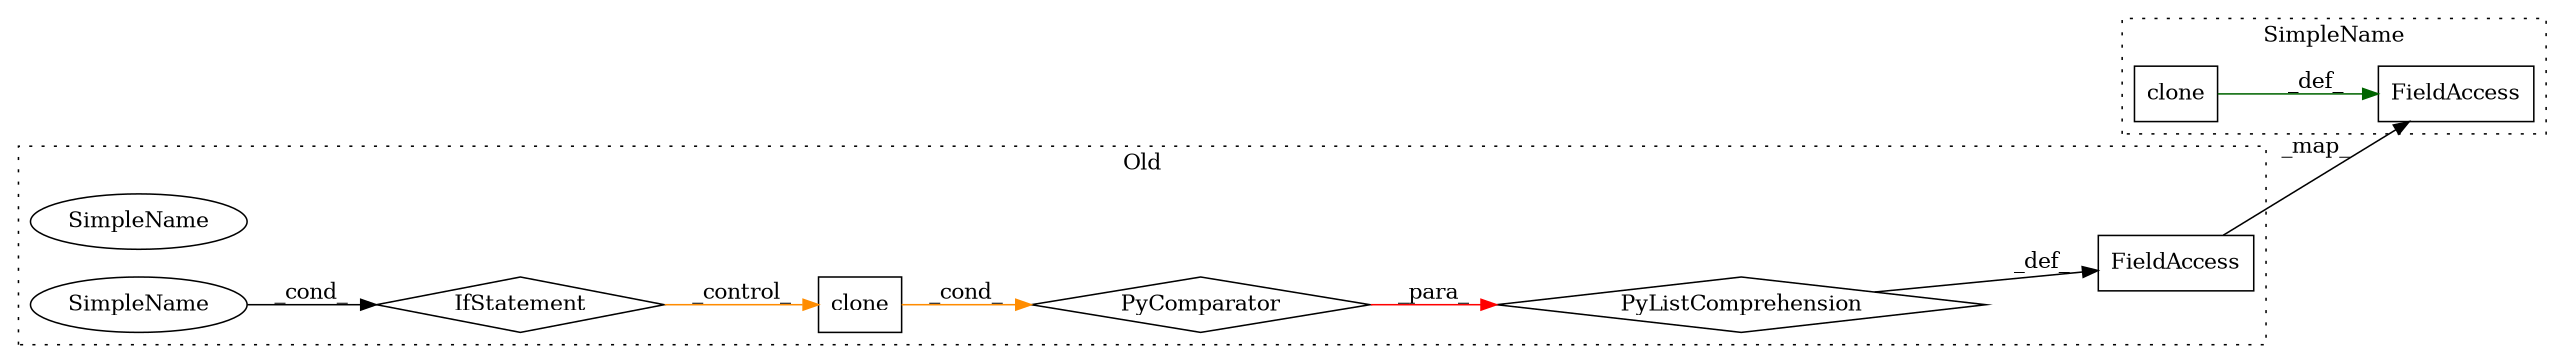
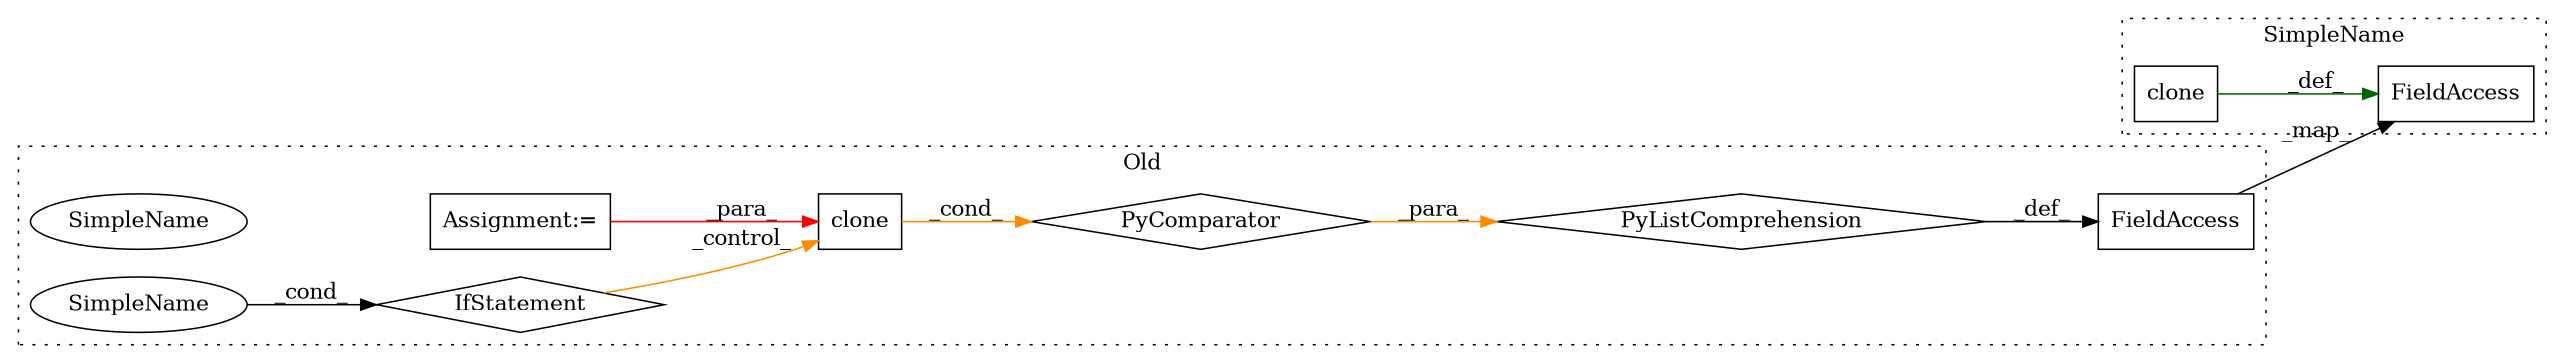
none -> (520, 222)
(1426, 305) -> (1426, 222)
